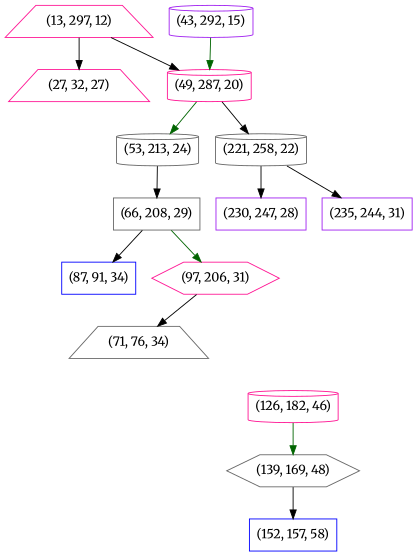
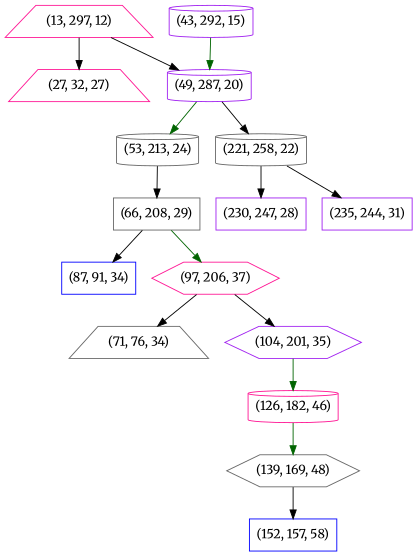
(209, 86) -> (209, 86)
(216, 278) -> (216, 278)
none -> (293, 342)
